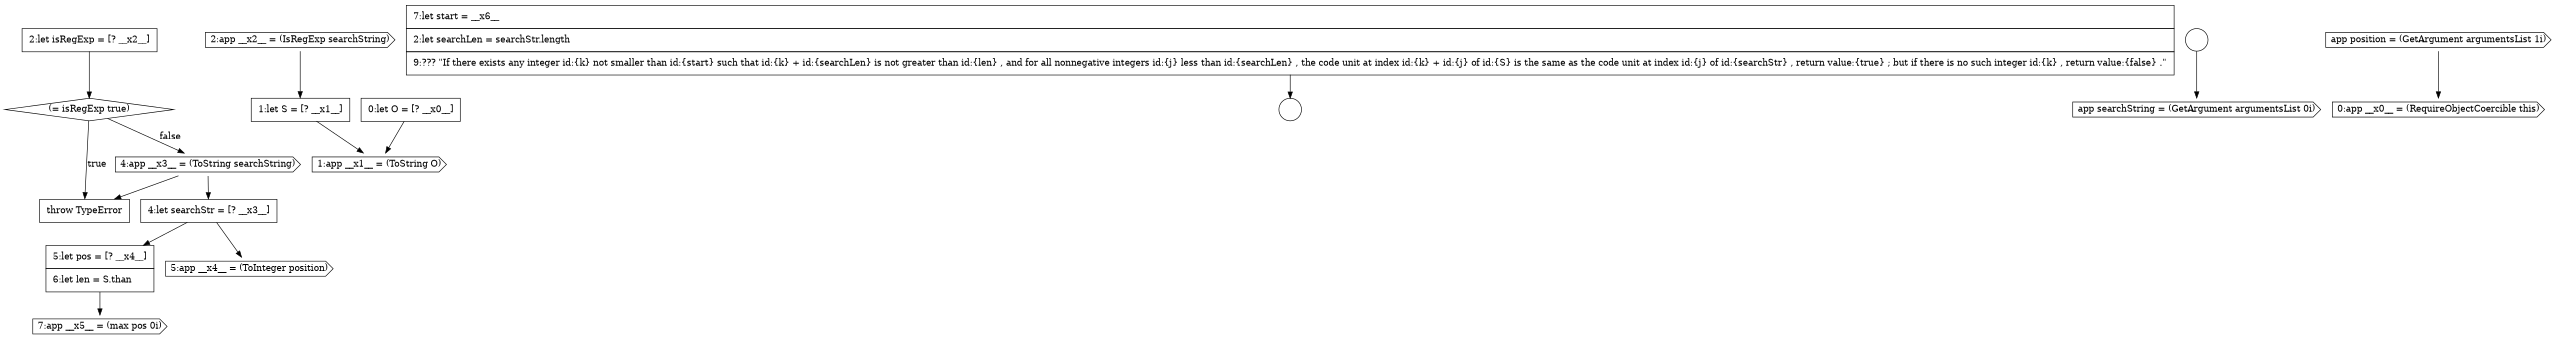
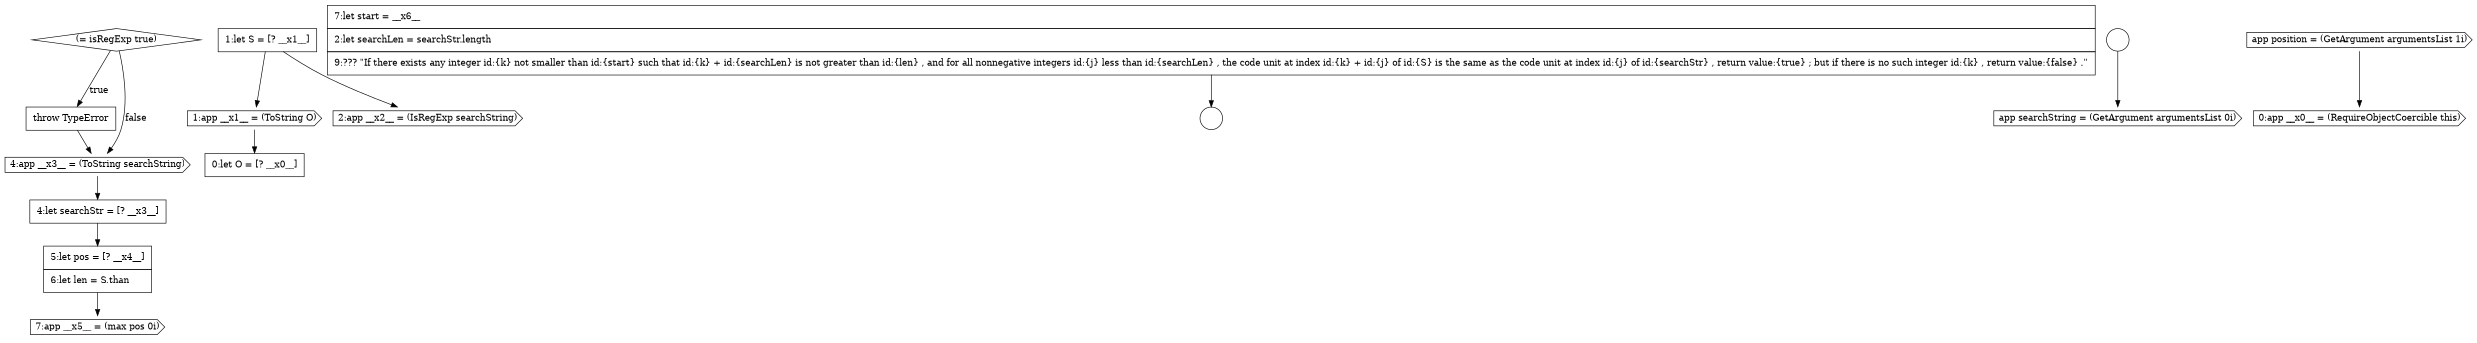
(89, 40) -> none
(300, 71) -> (336, 81)
(397, 134) -> (255, 138)
(150, 186) -> (83, 139)
(249, 269) -> none
